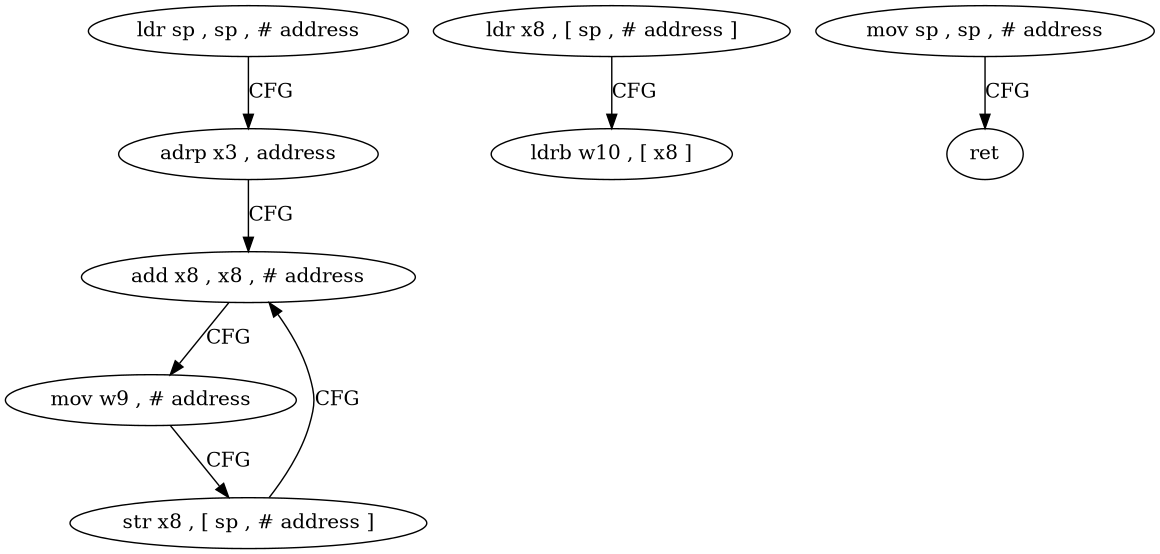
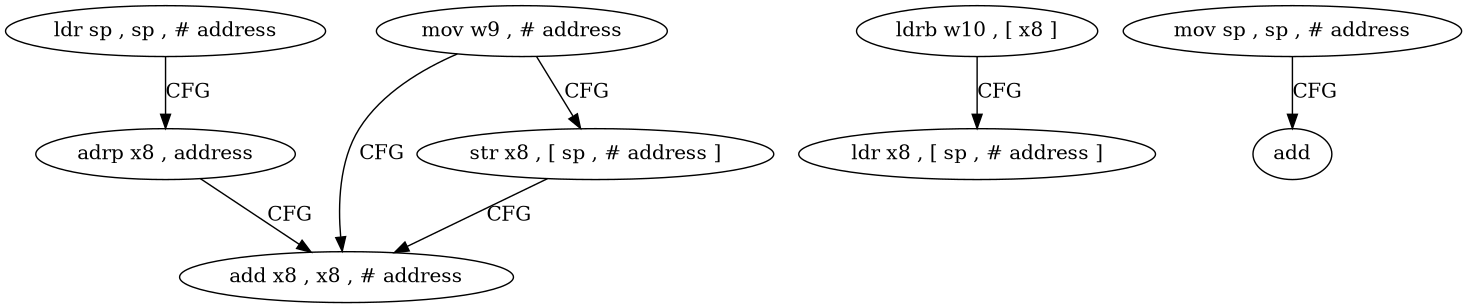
(612, 86) -> (977, 86)
(248, 154) -> (166, 154)
(985, 154) -> (1292, 154)
(204, 333) -> (363, 123)
